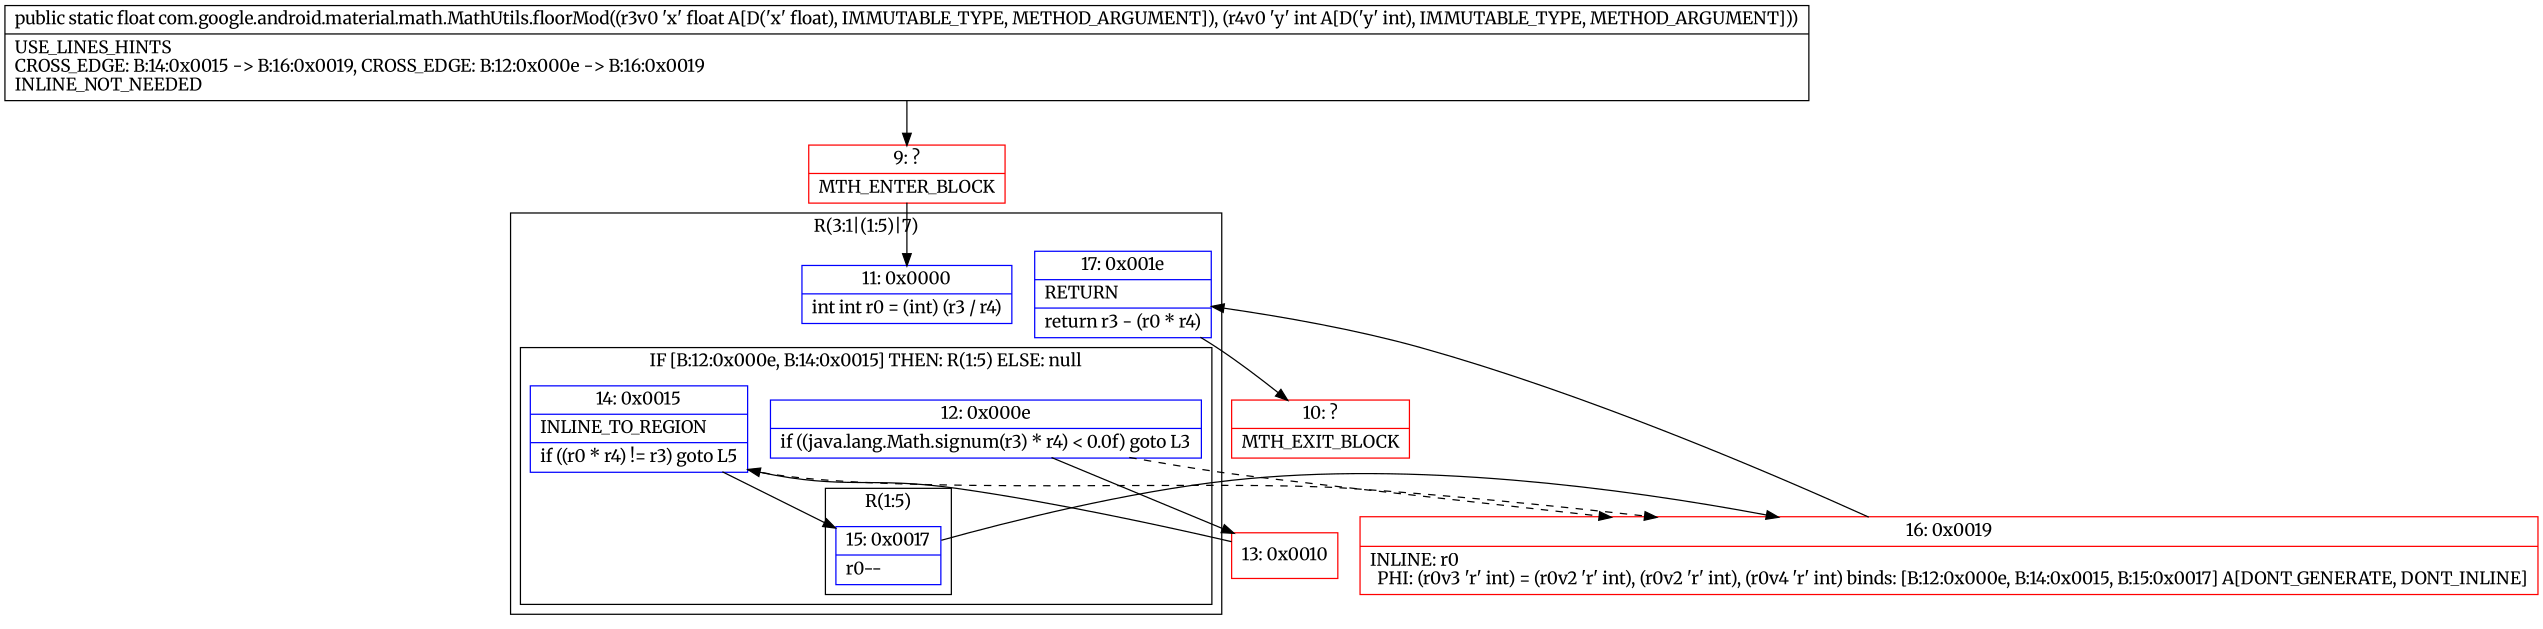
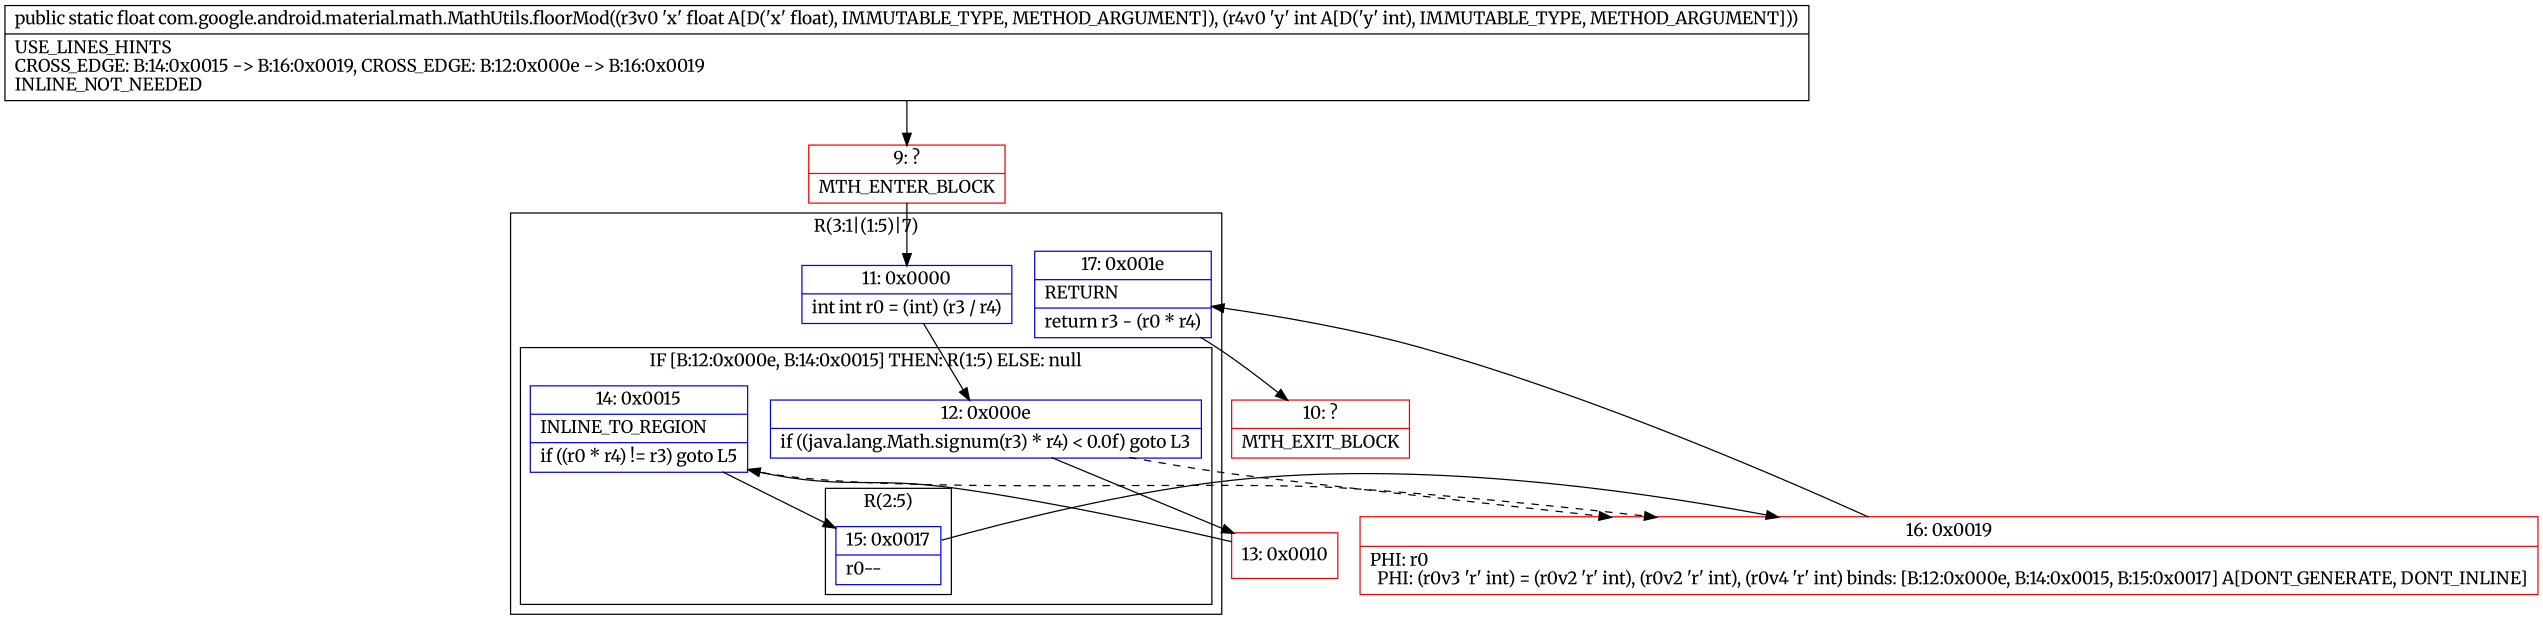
none -> (943, 356)
(888, 503) -> (888, 503)
(1417, 561) -> (1401, 561)
